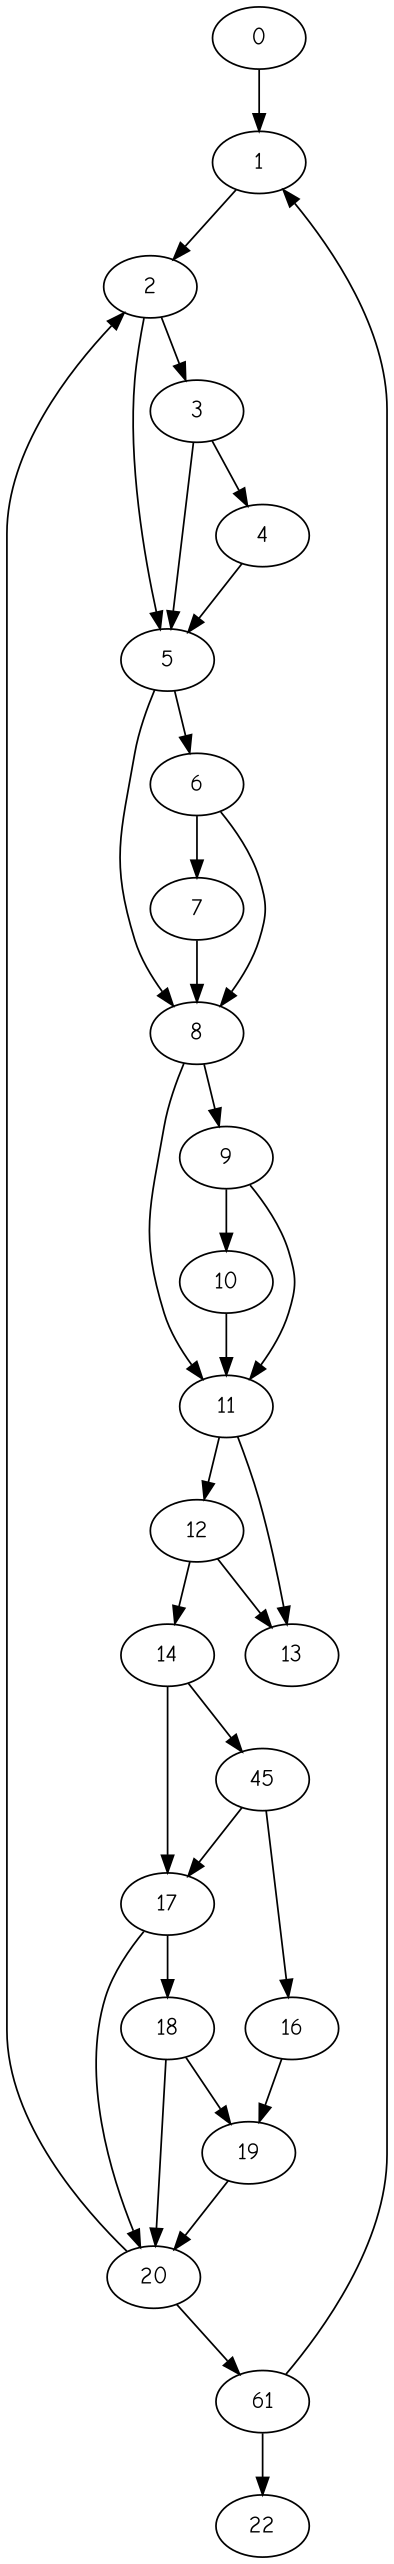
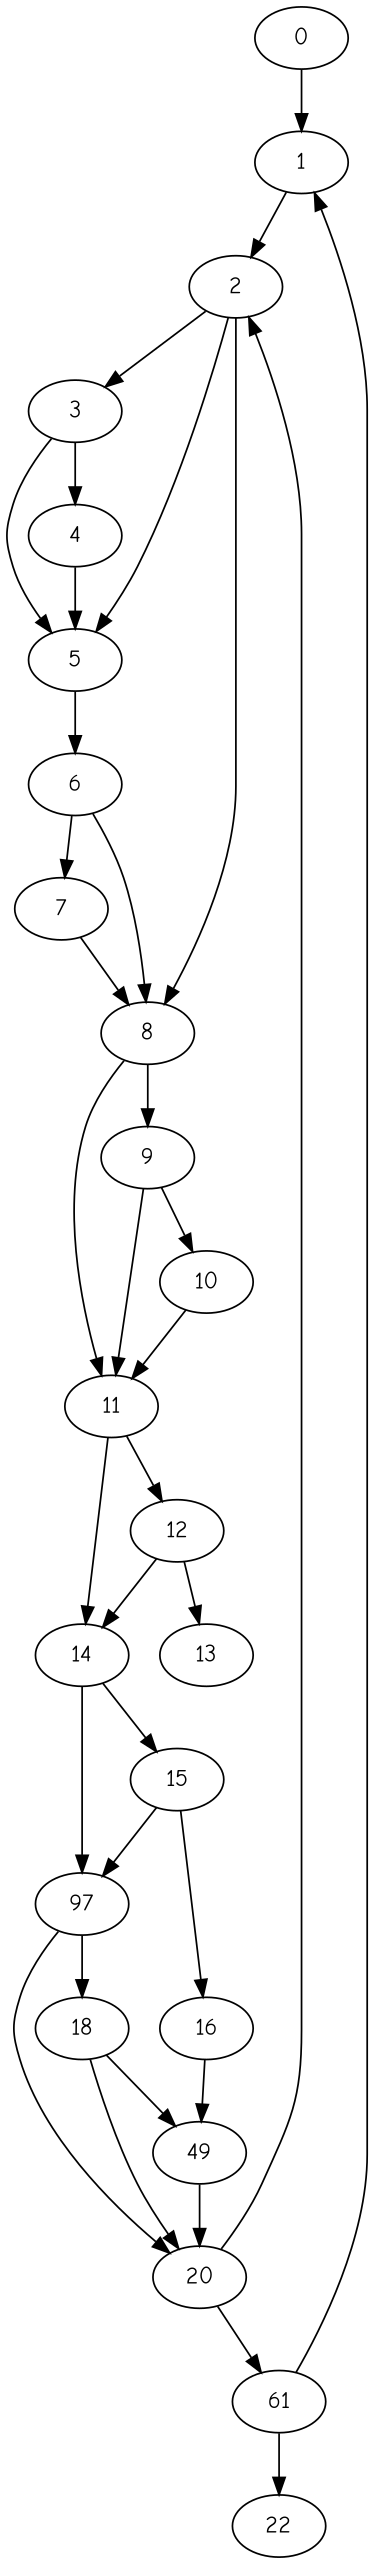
(121, 843) -> (236, 659)
(265, 1521) -> (98, 1522)
(263, 1780) -> (177, 1780)
(168, 1904) -> (82, 1904)
(249, 2153) -> (200, 2153)
